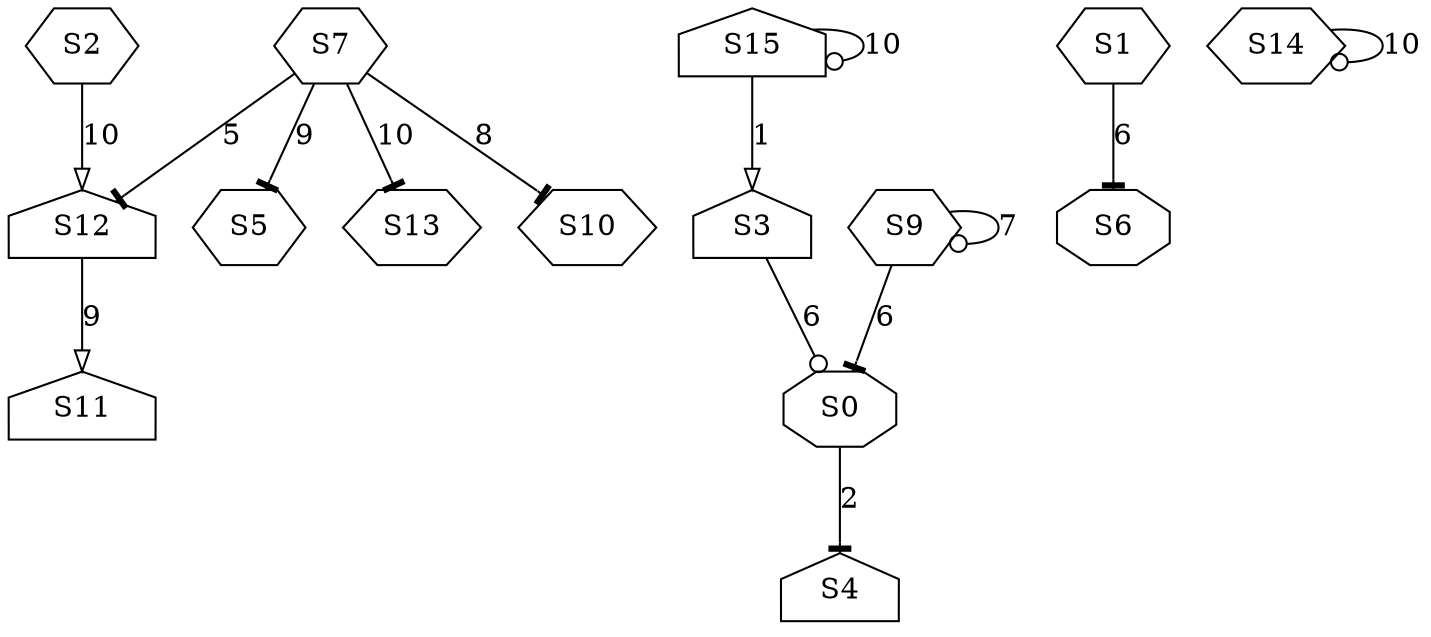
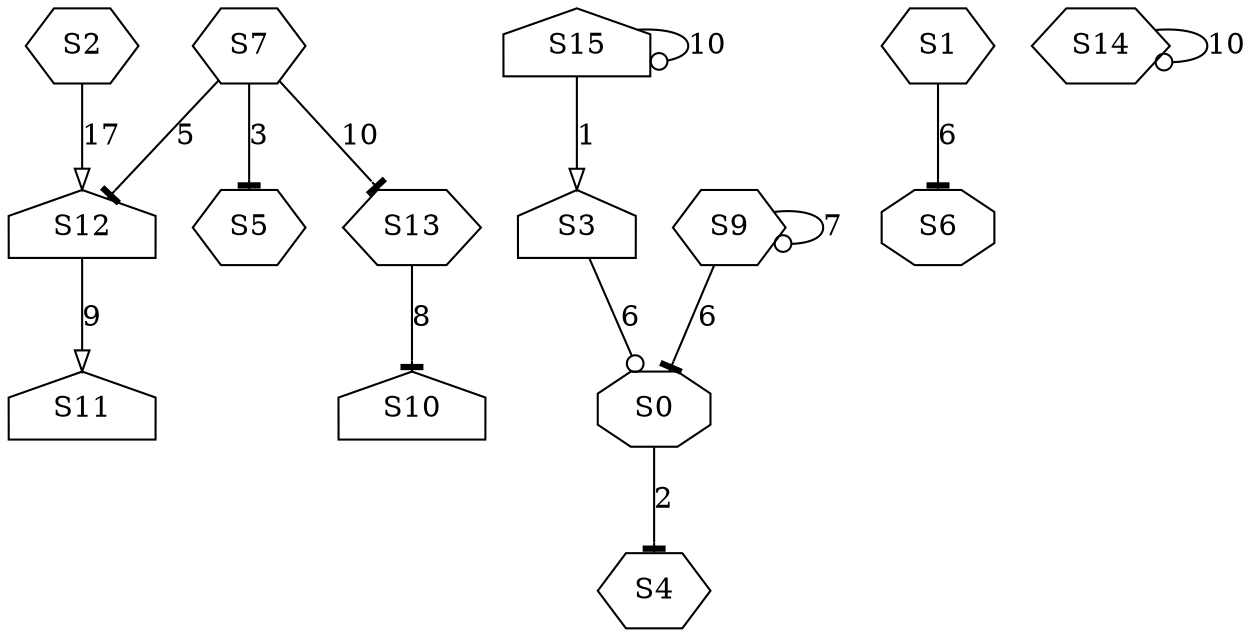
(452, 132) -> (412, 313)
(102, 137) -> (102, 137)
(306, 137) -> (260, 137)
(587, 228) -> (412, 409)
(840, 591) -> (654, 591)
